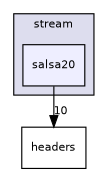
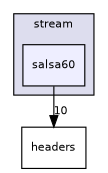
(54, 65) -> (54, 65)
